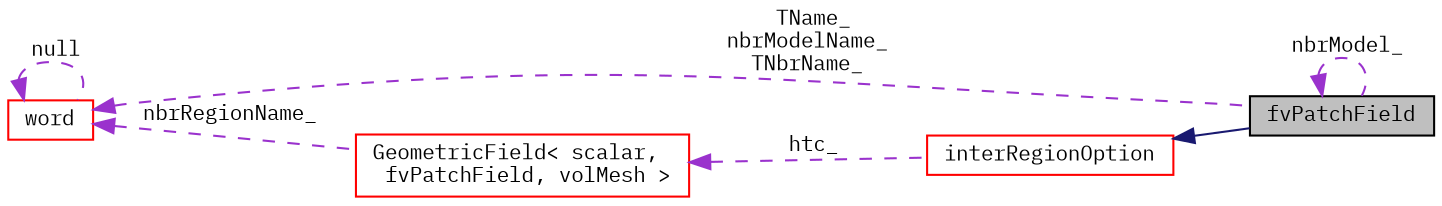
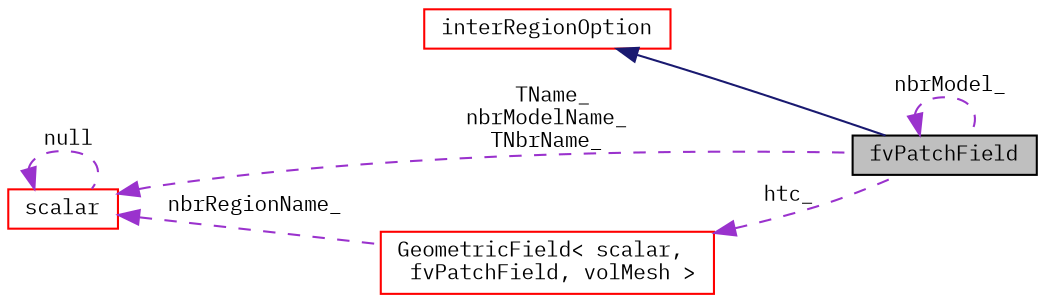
(51, 120) -> (63, 209)
(818, 160) -> (819, 206)
